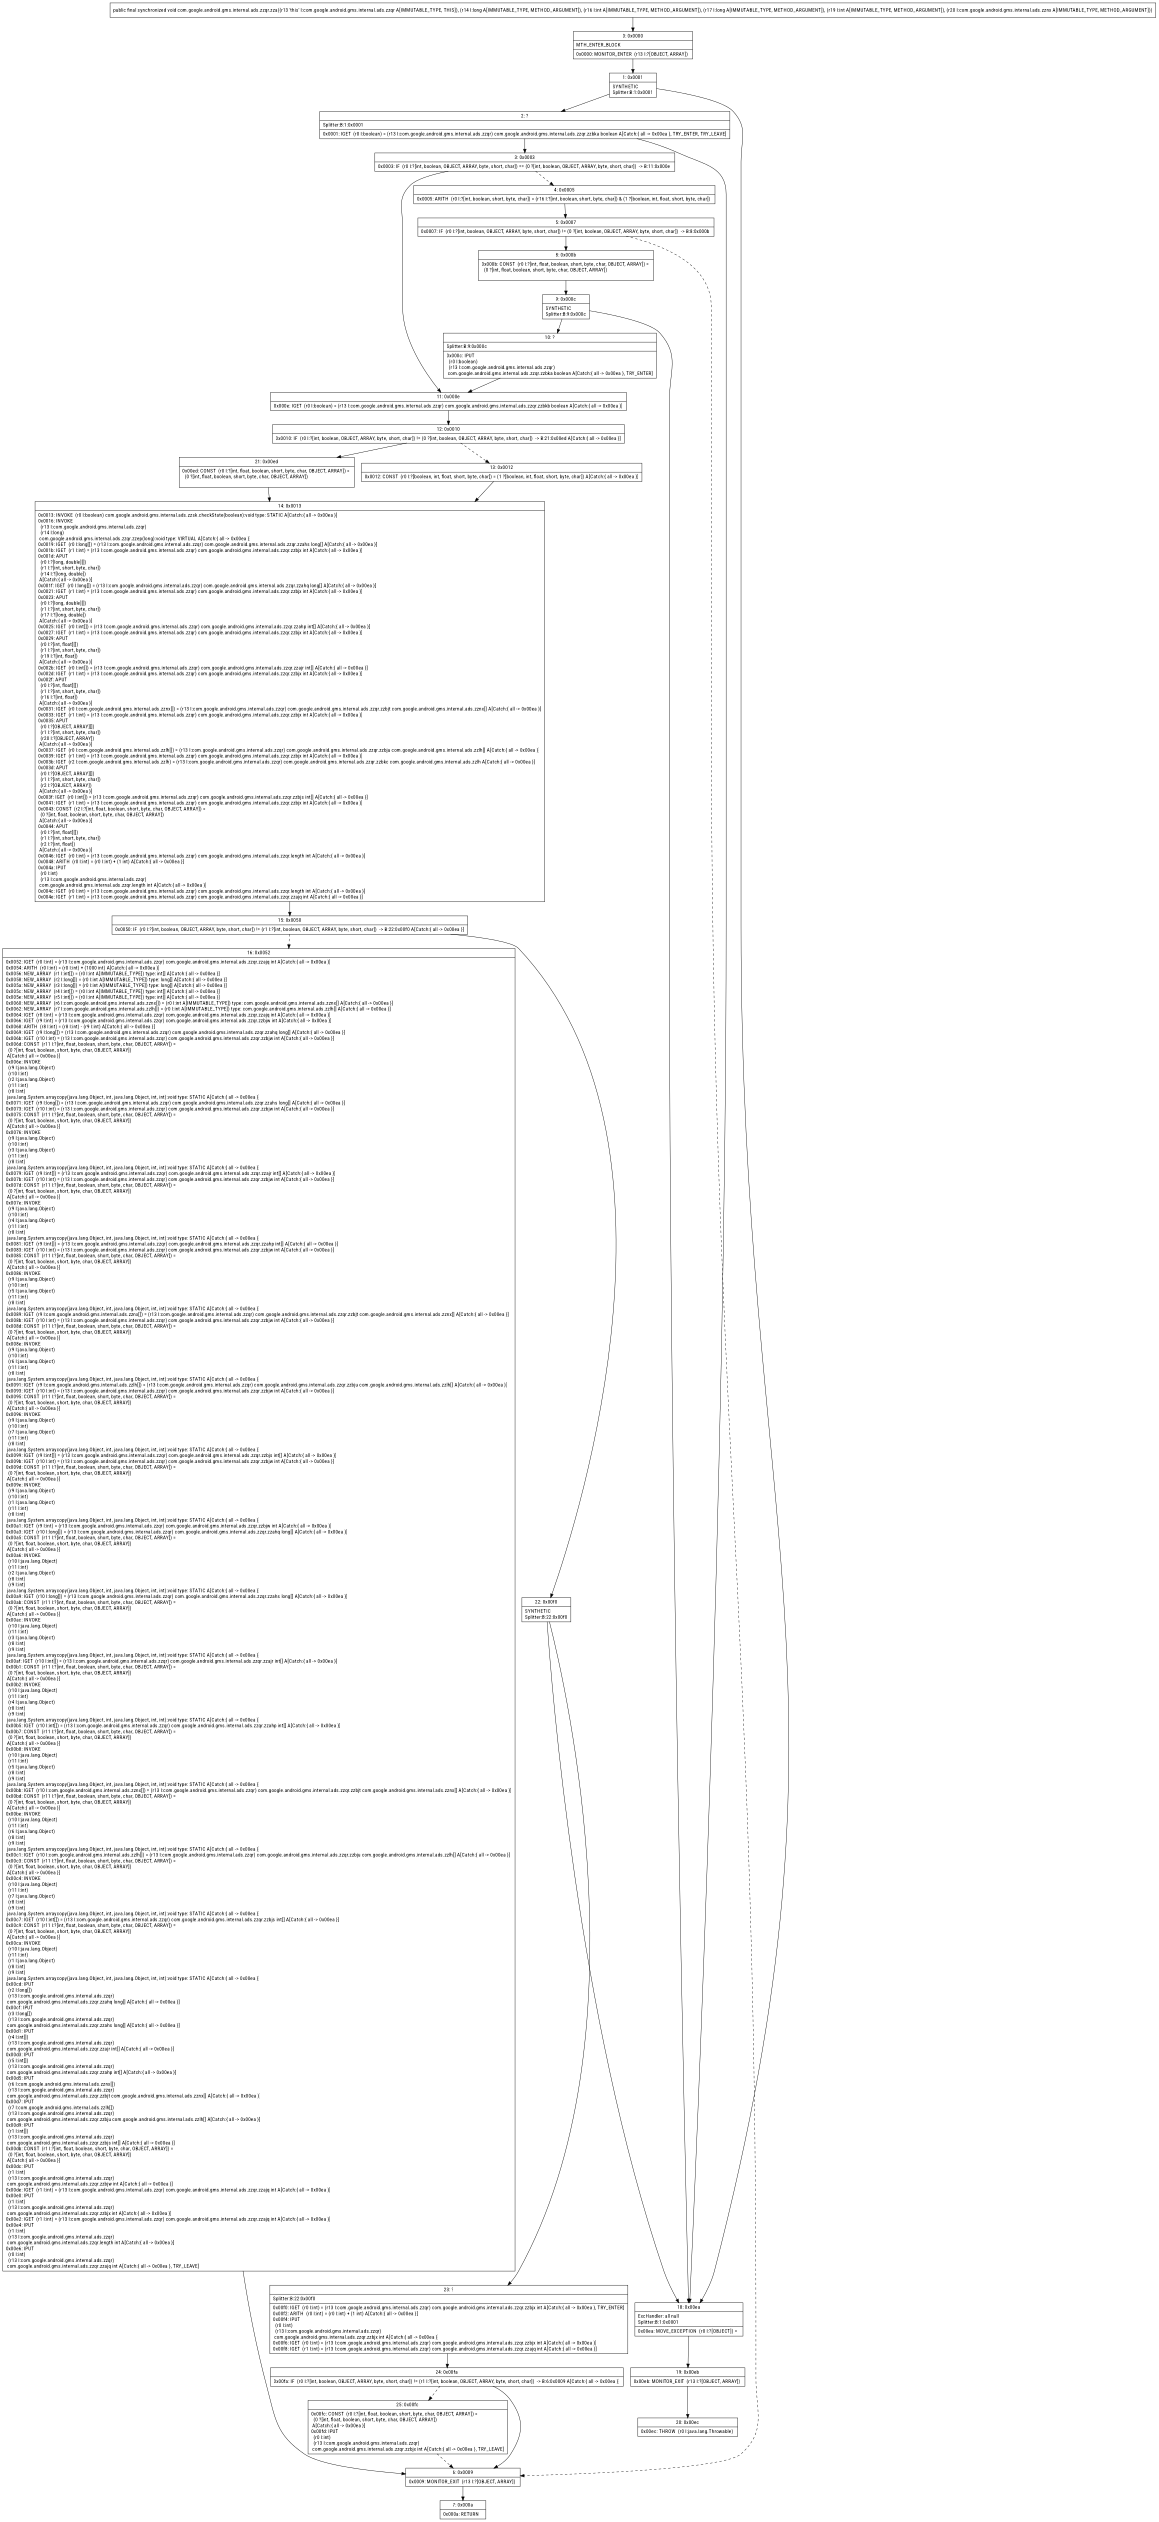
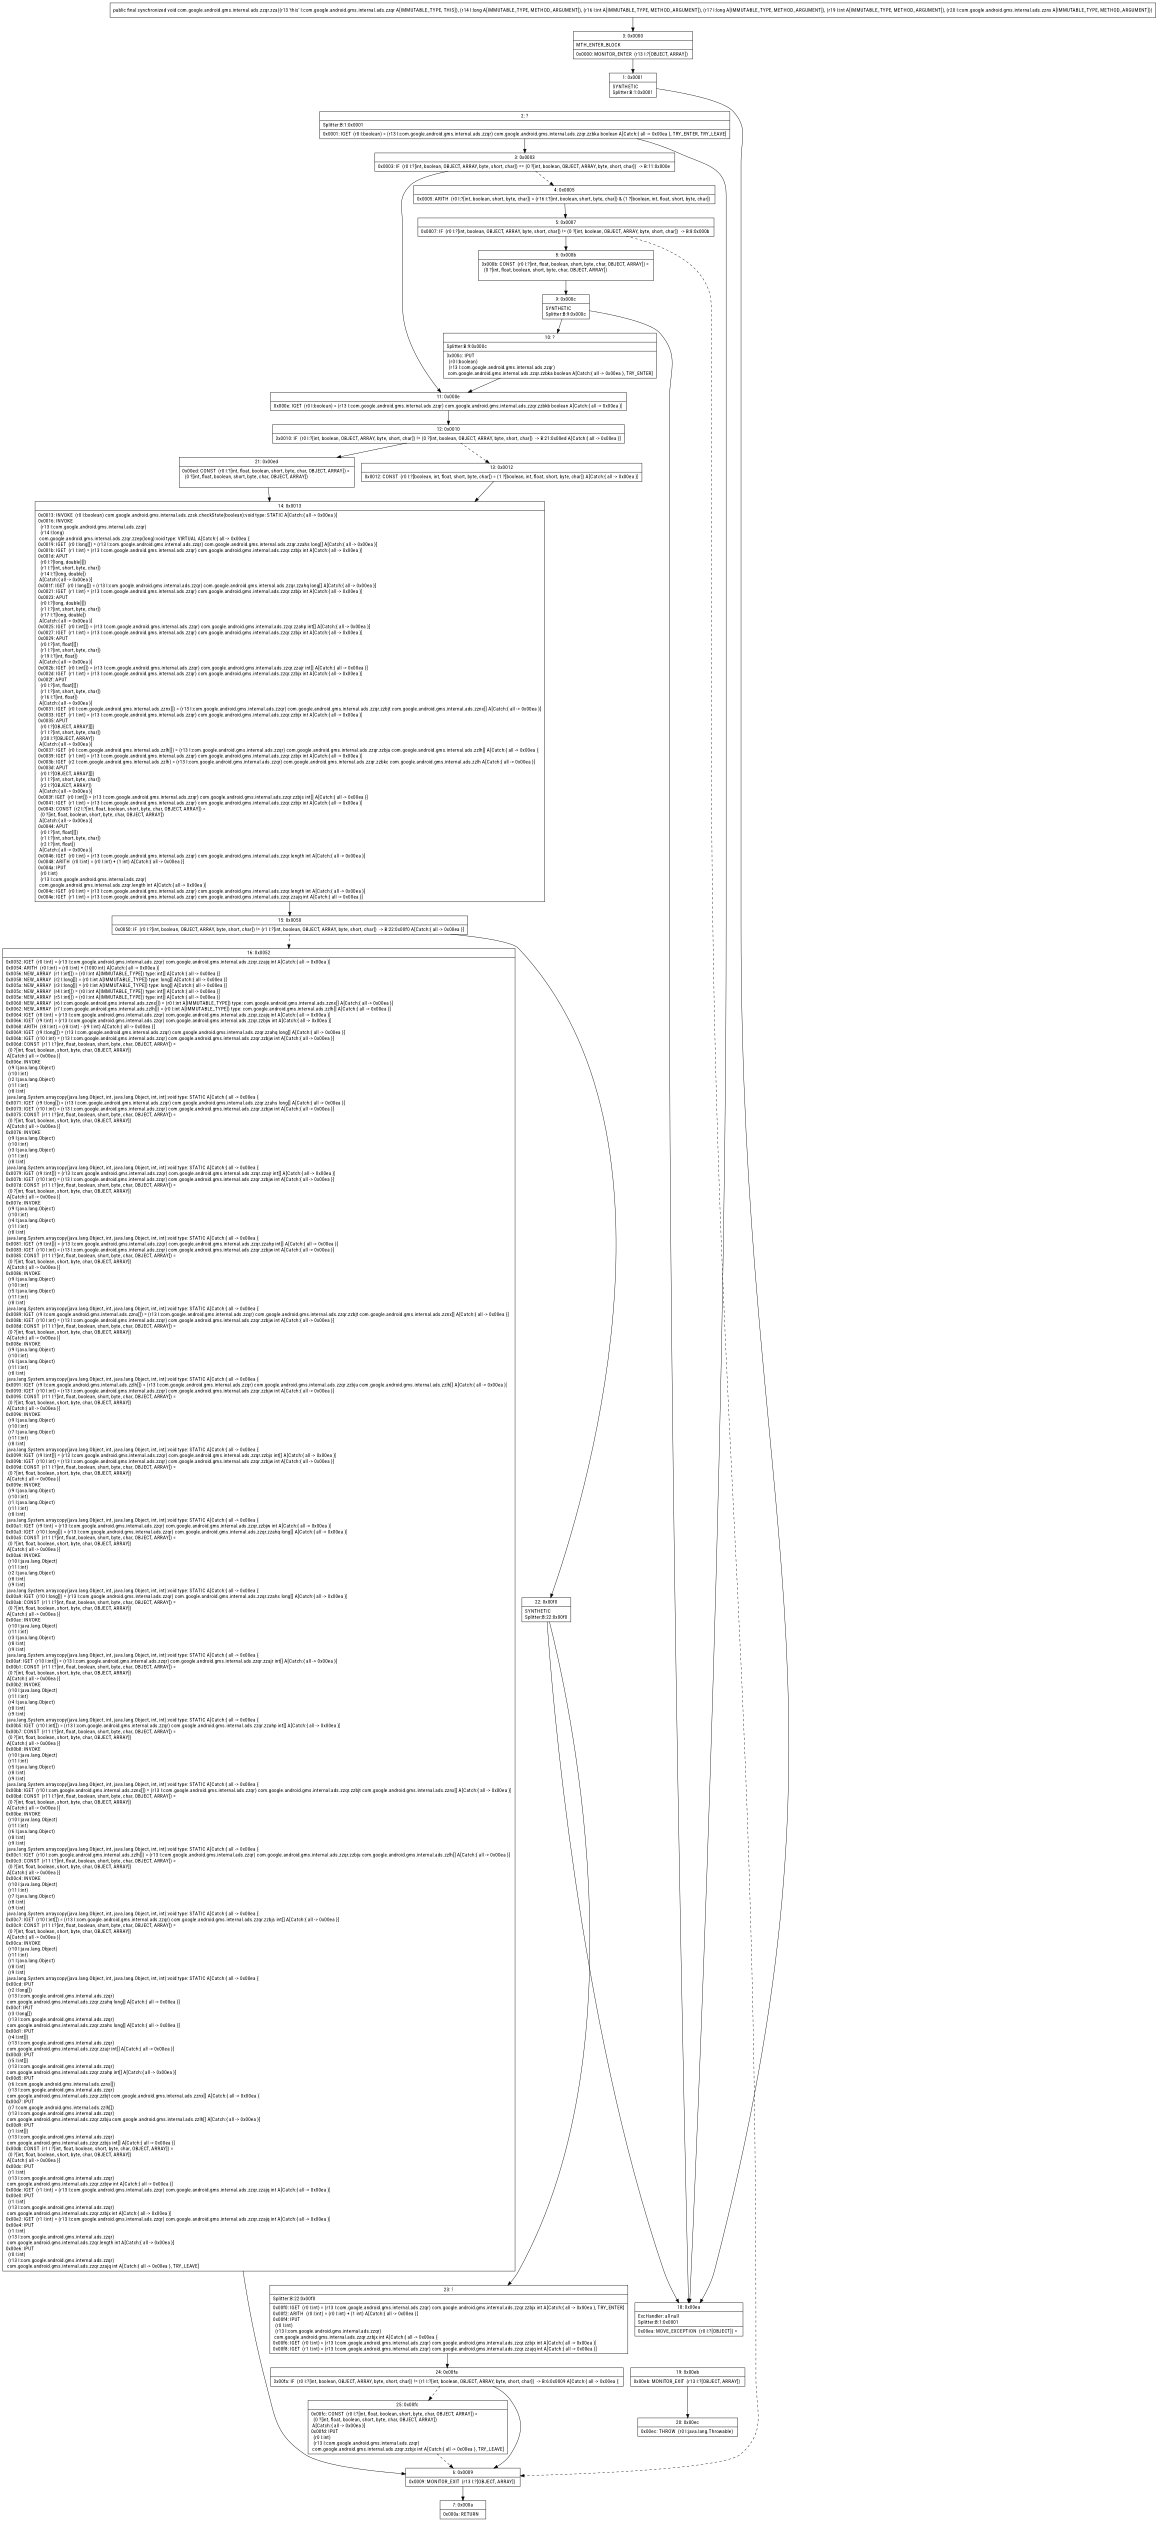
(587, 102) -> none
(688, 2350) -> none
